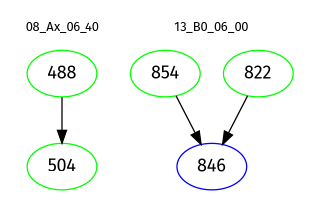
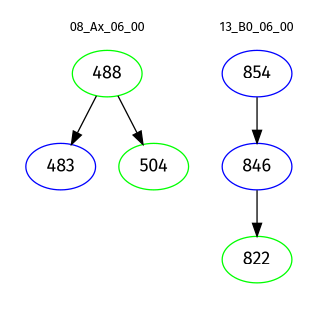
(63, 28) -> (107, 28)
(165, 74) -> (257, 74)
(238, 114) -> (257, 207)
none -> (61, 167)
